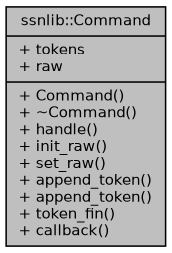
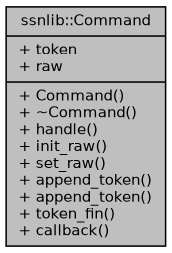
(52, 50) -> (48, 50)
